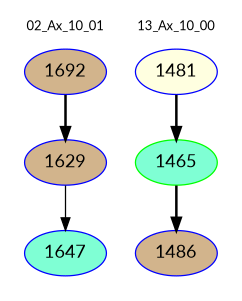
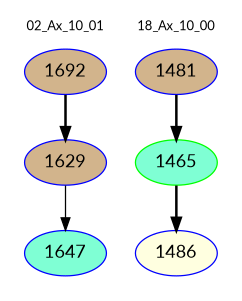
(176, 27) -> (176, 27)
(176, 72) -> (176, 72)
(176, 253) -> (176, 253)
